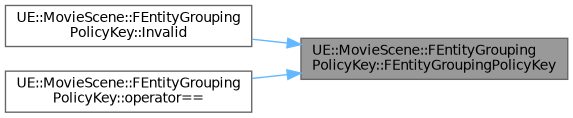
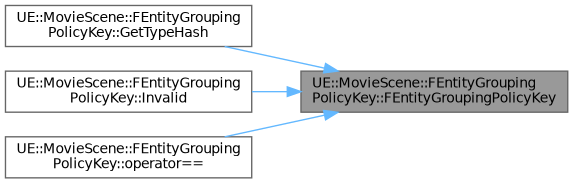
none -> (129, 26)
